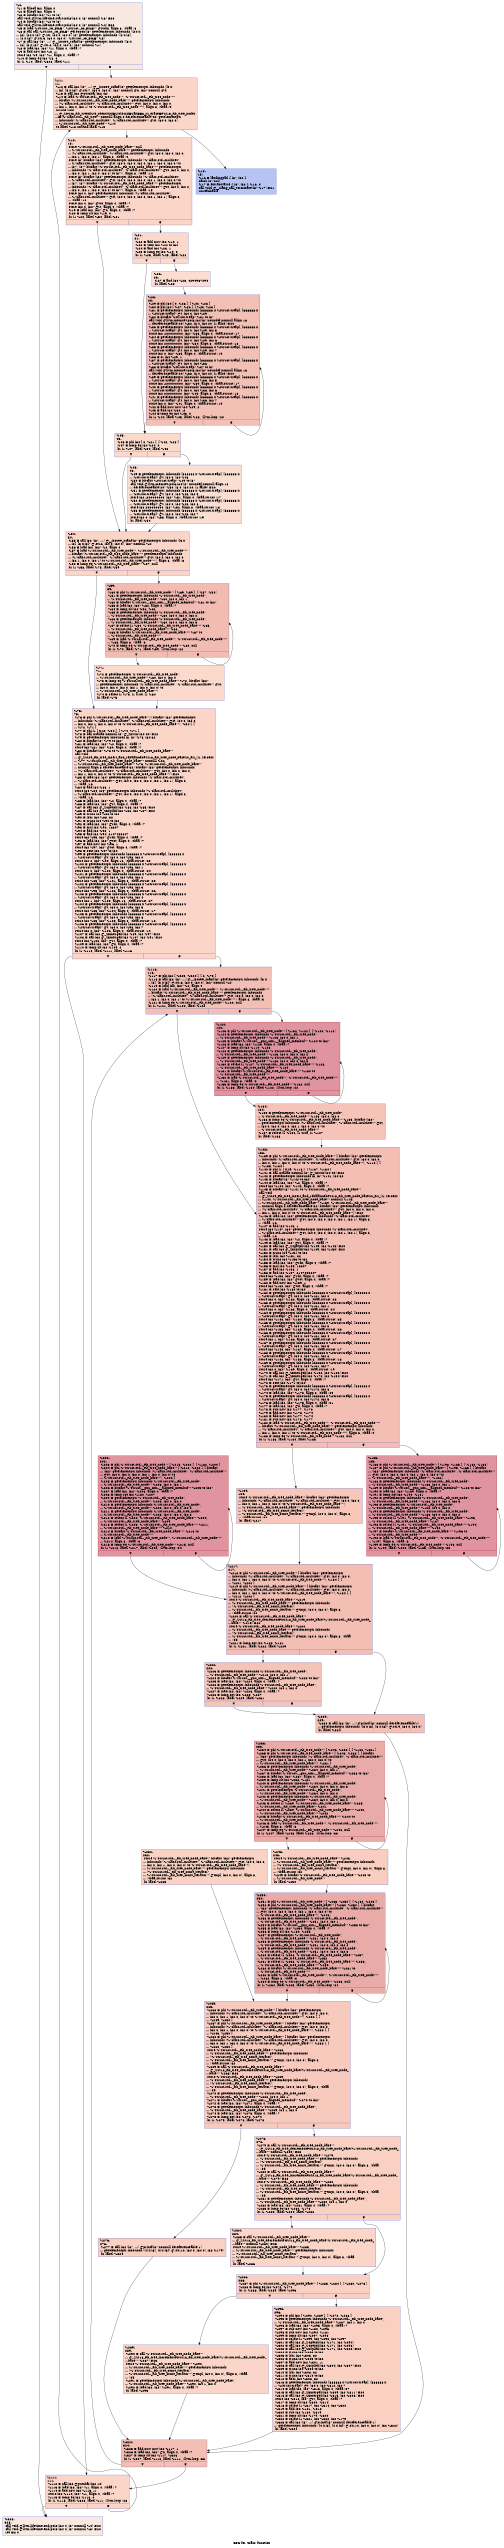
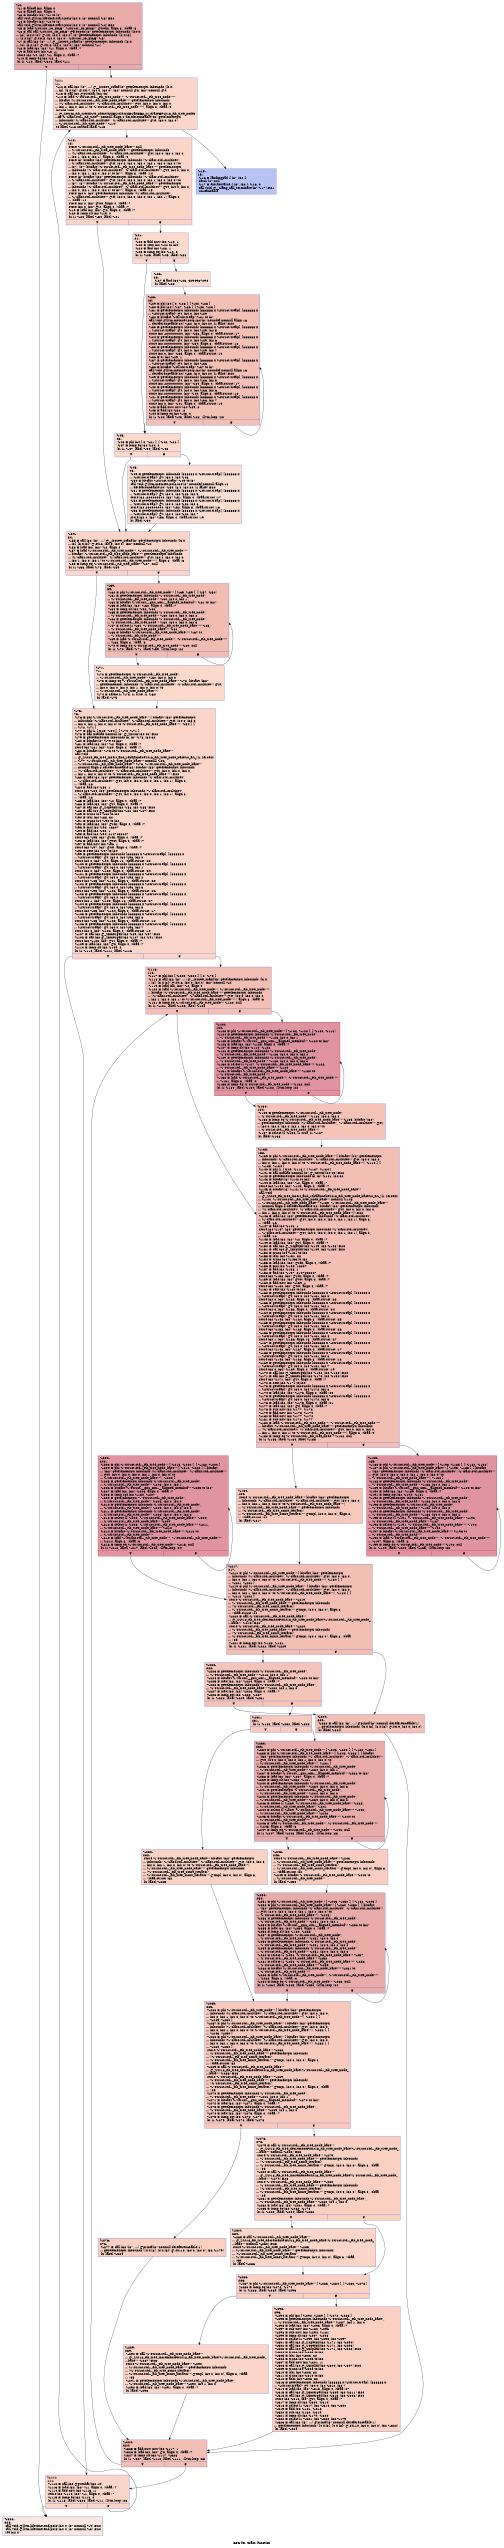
(78, 36) -> (78, 36)
none -> (281, 1724)
(319, 1791) -> (319, 1791)
